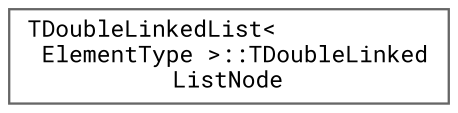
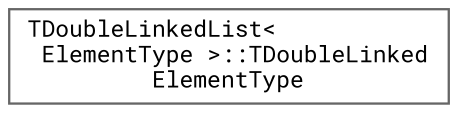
(229, 56) -> (229, 56)
